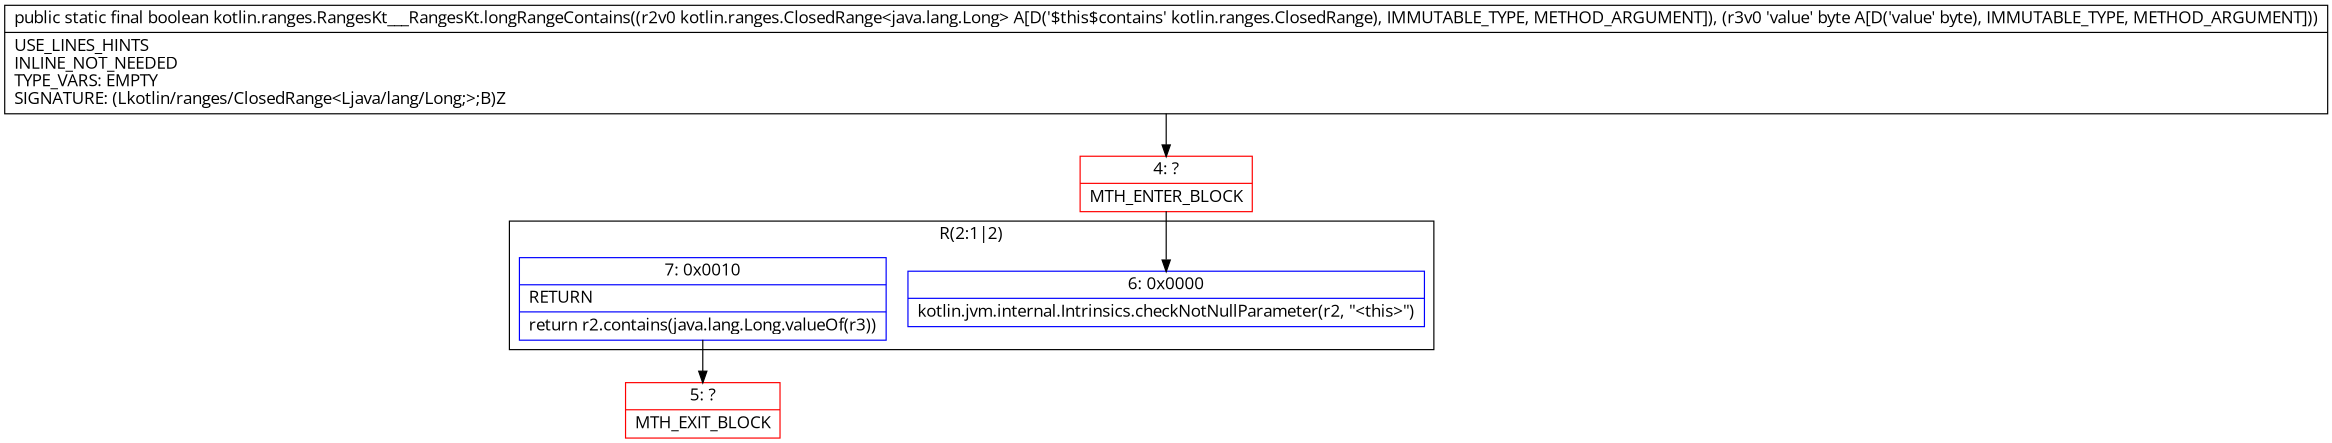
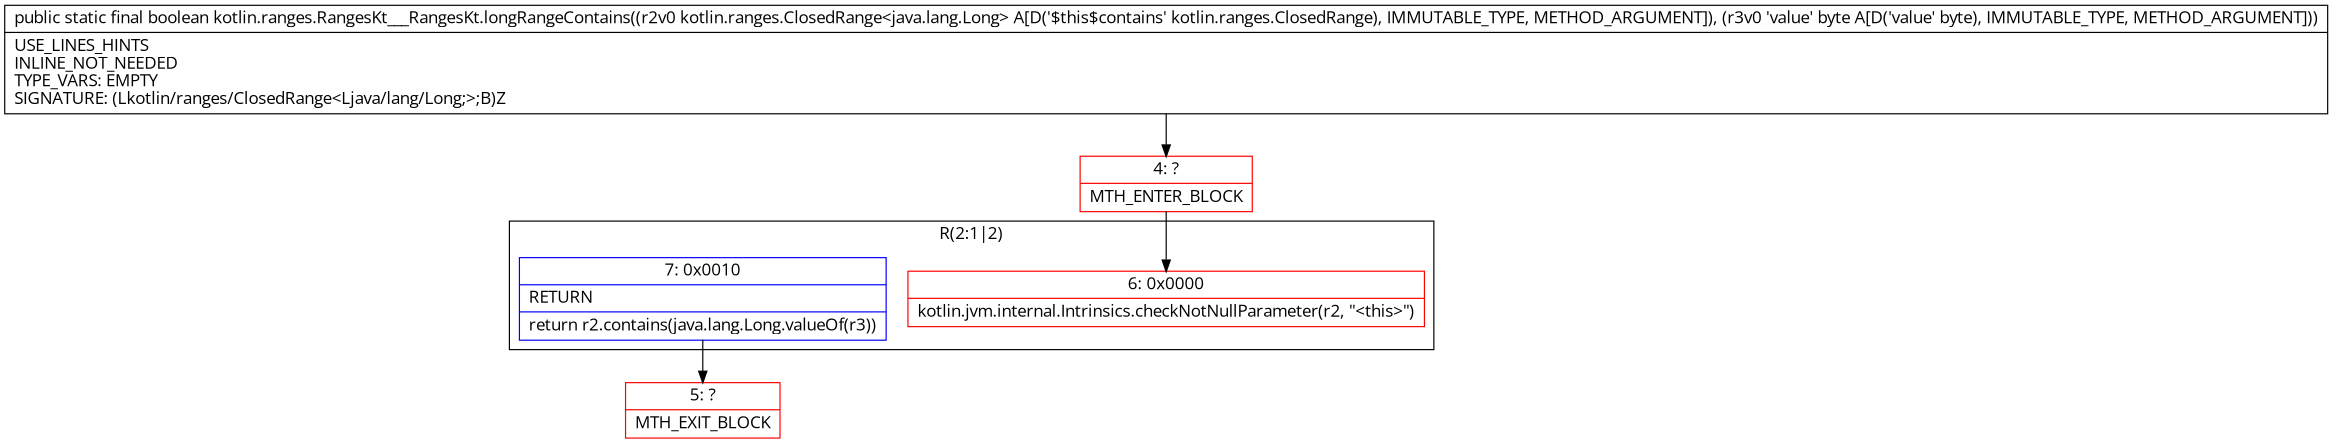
(1166, 299) -> (1166, 299)
